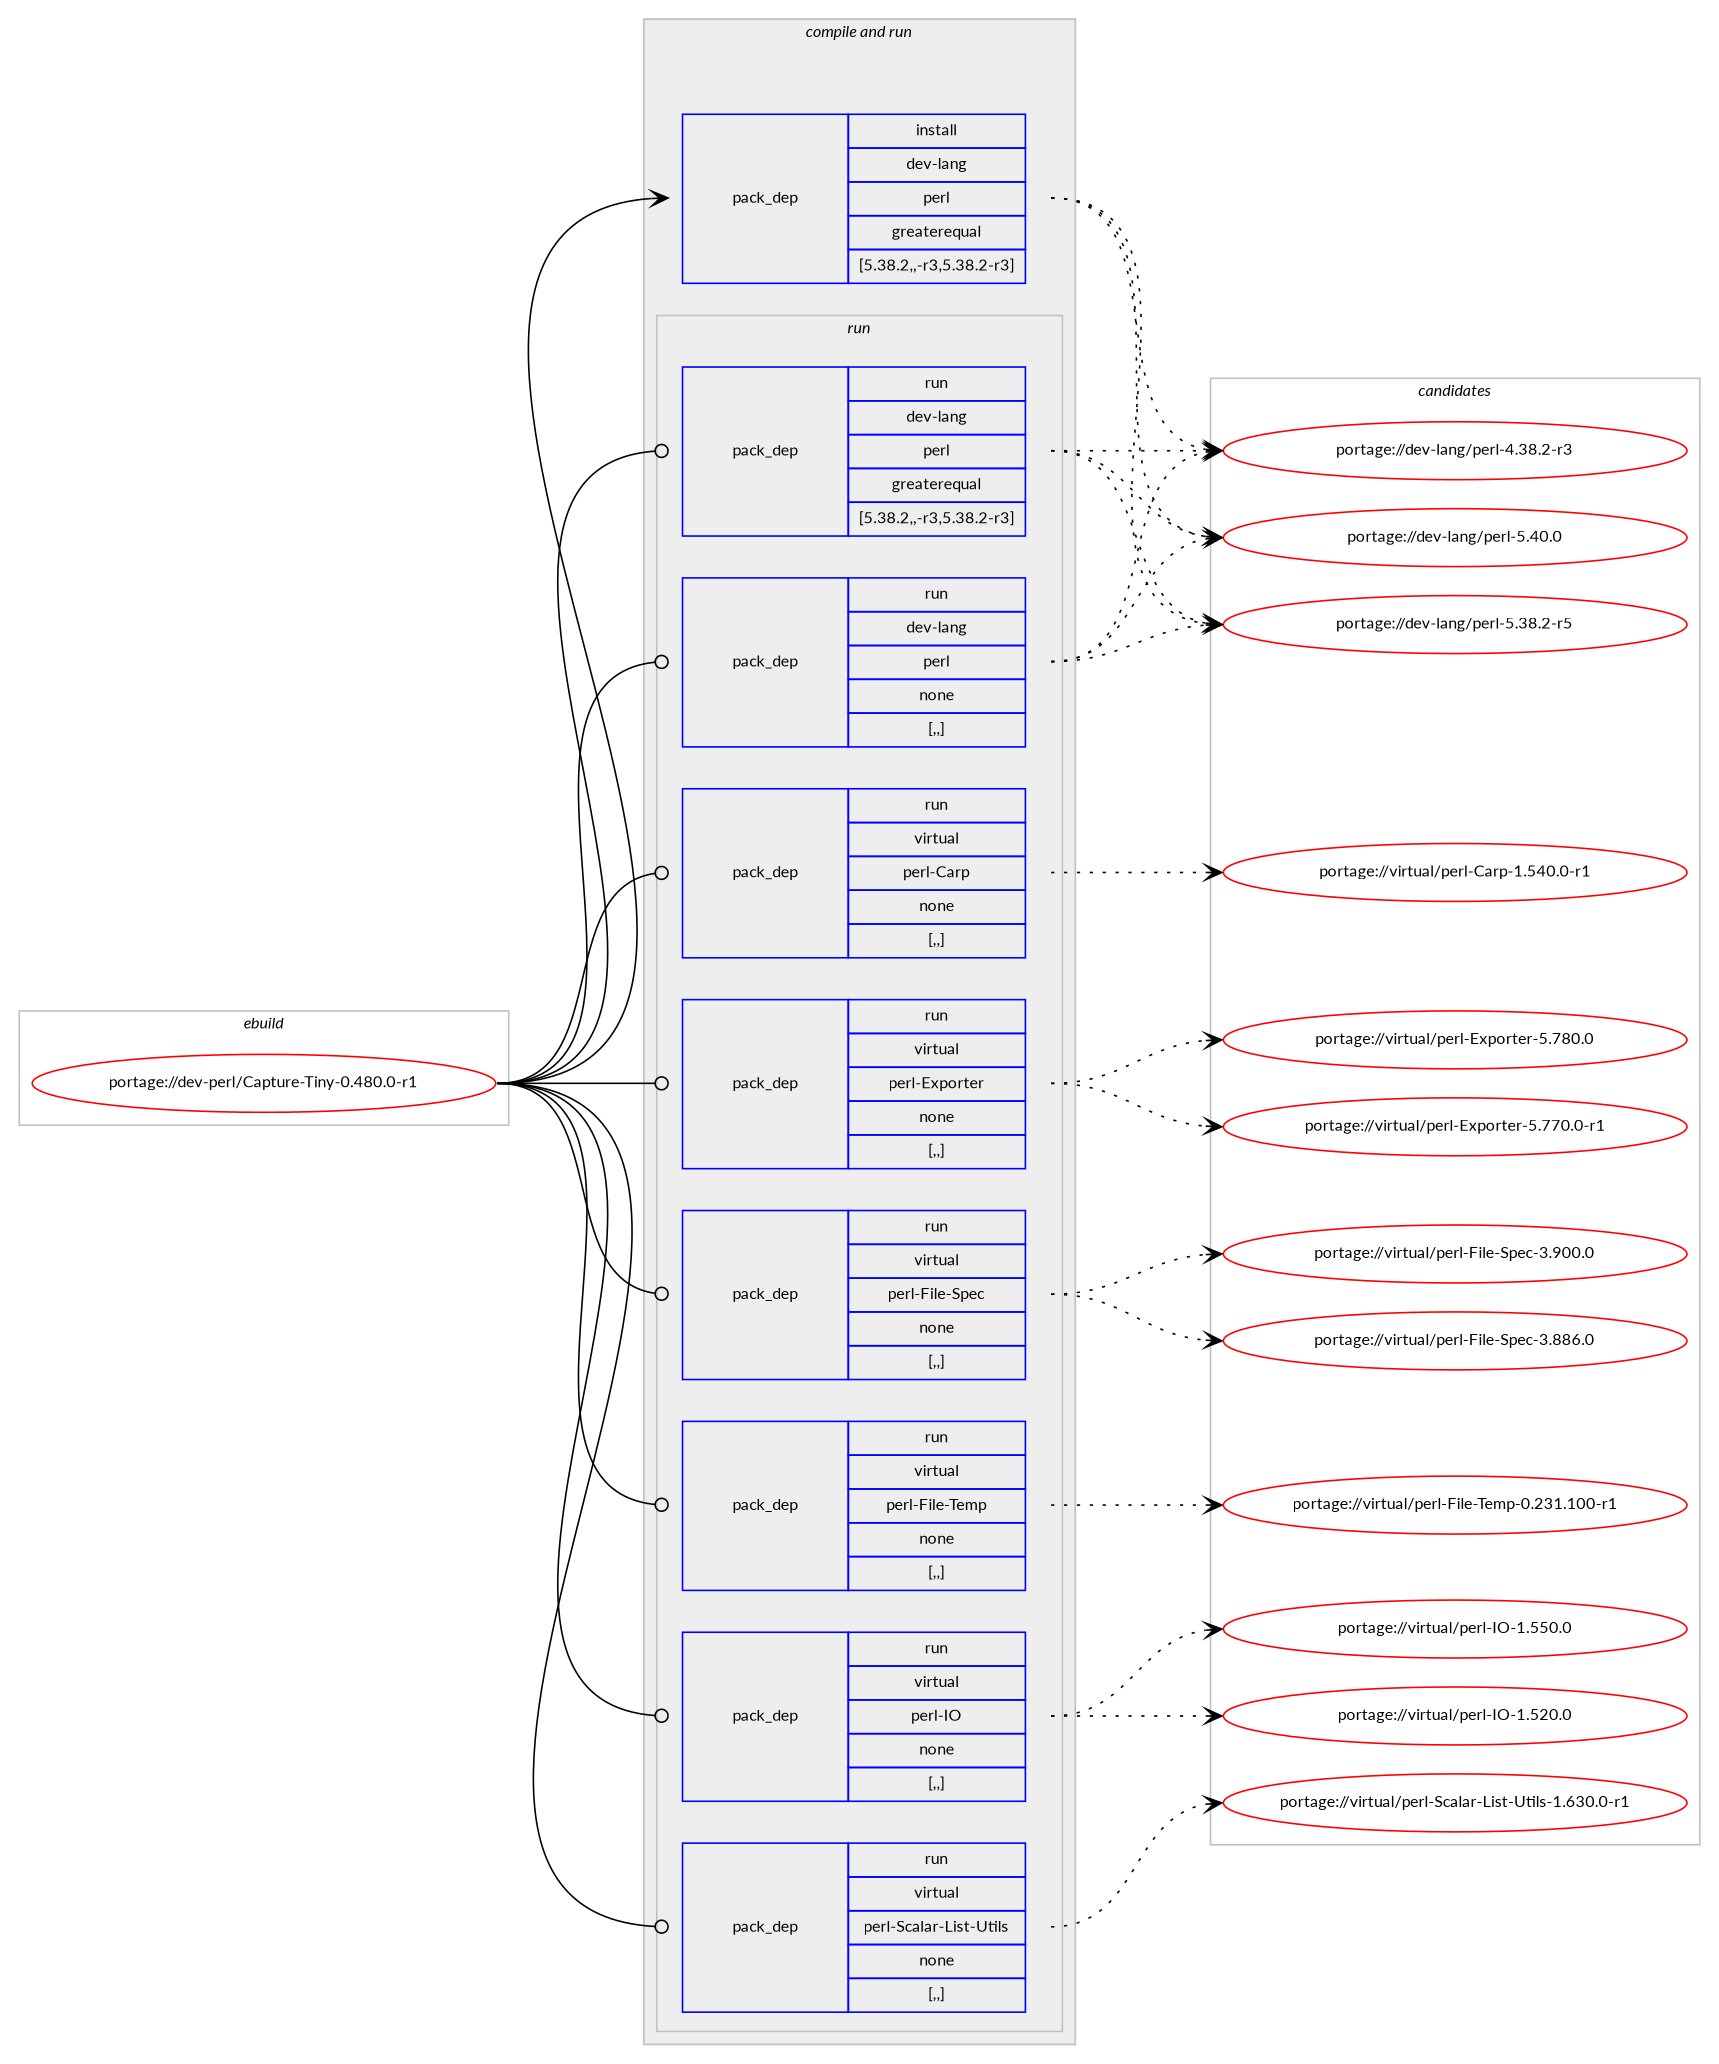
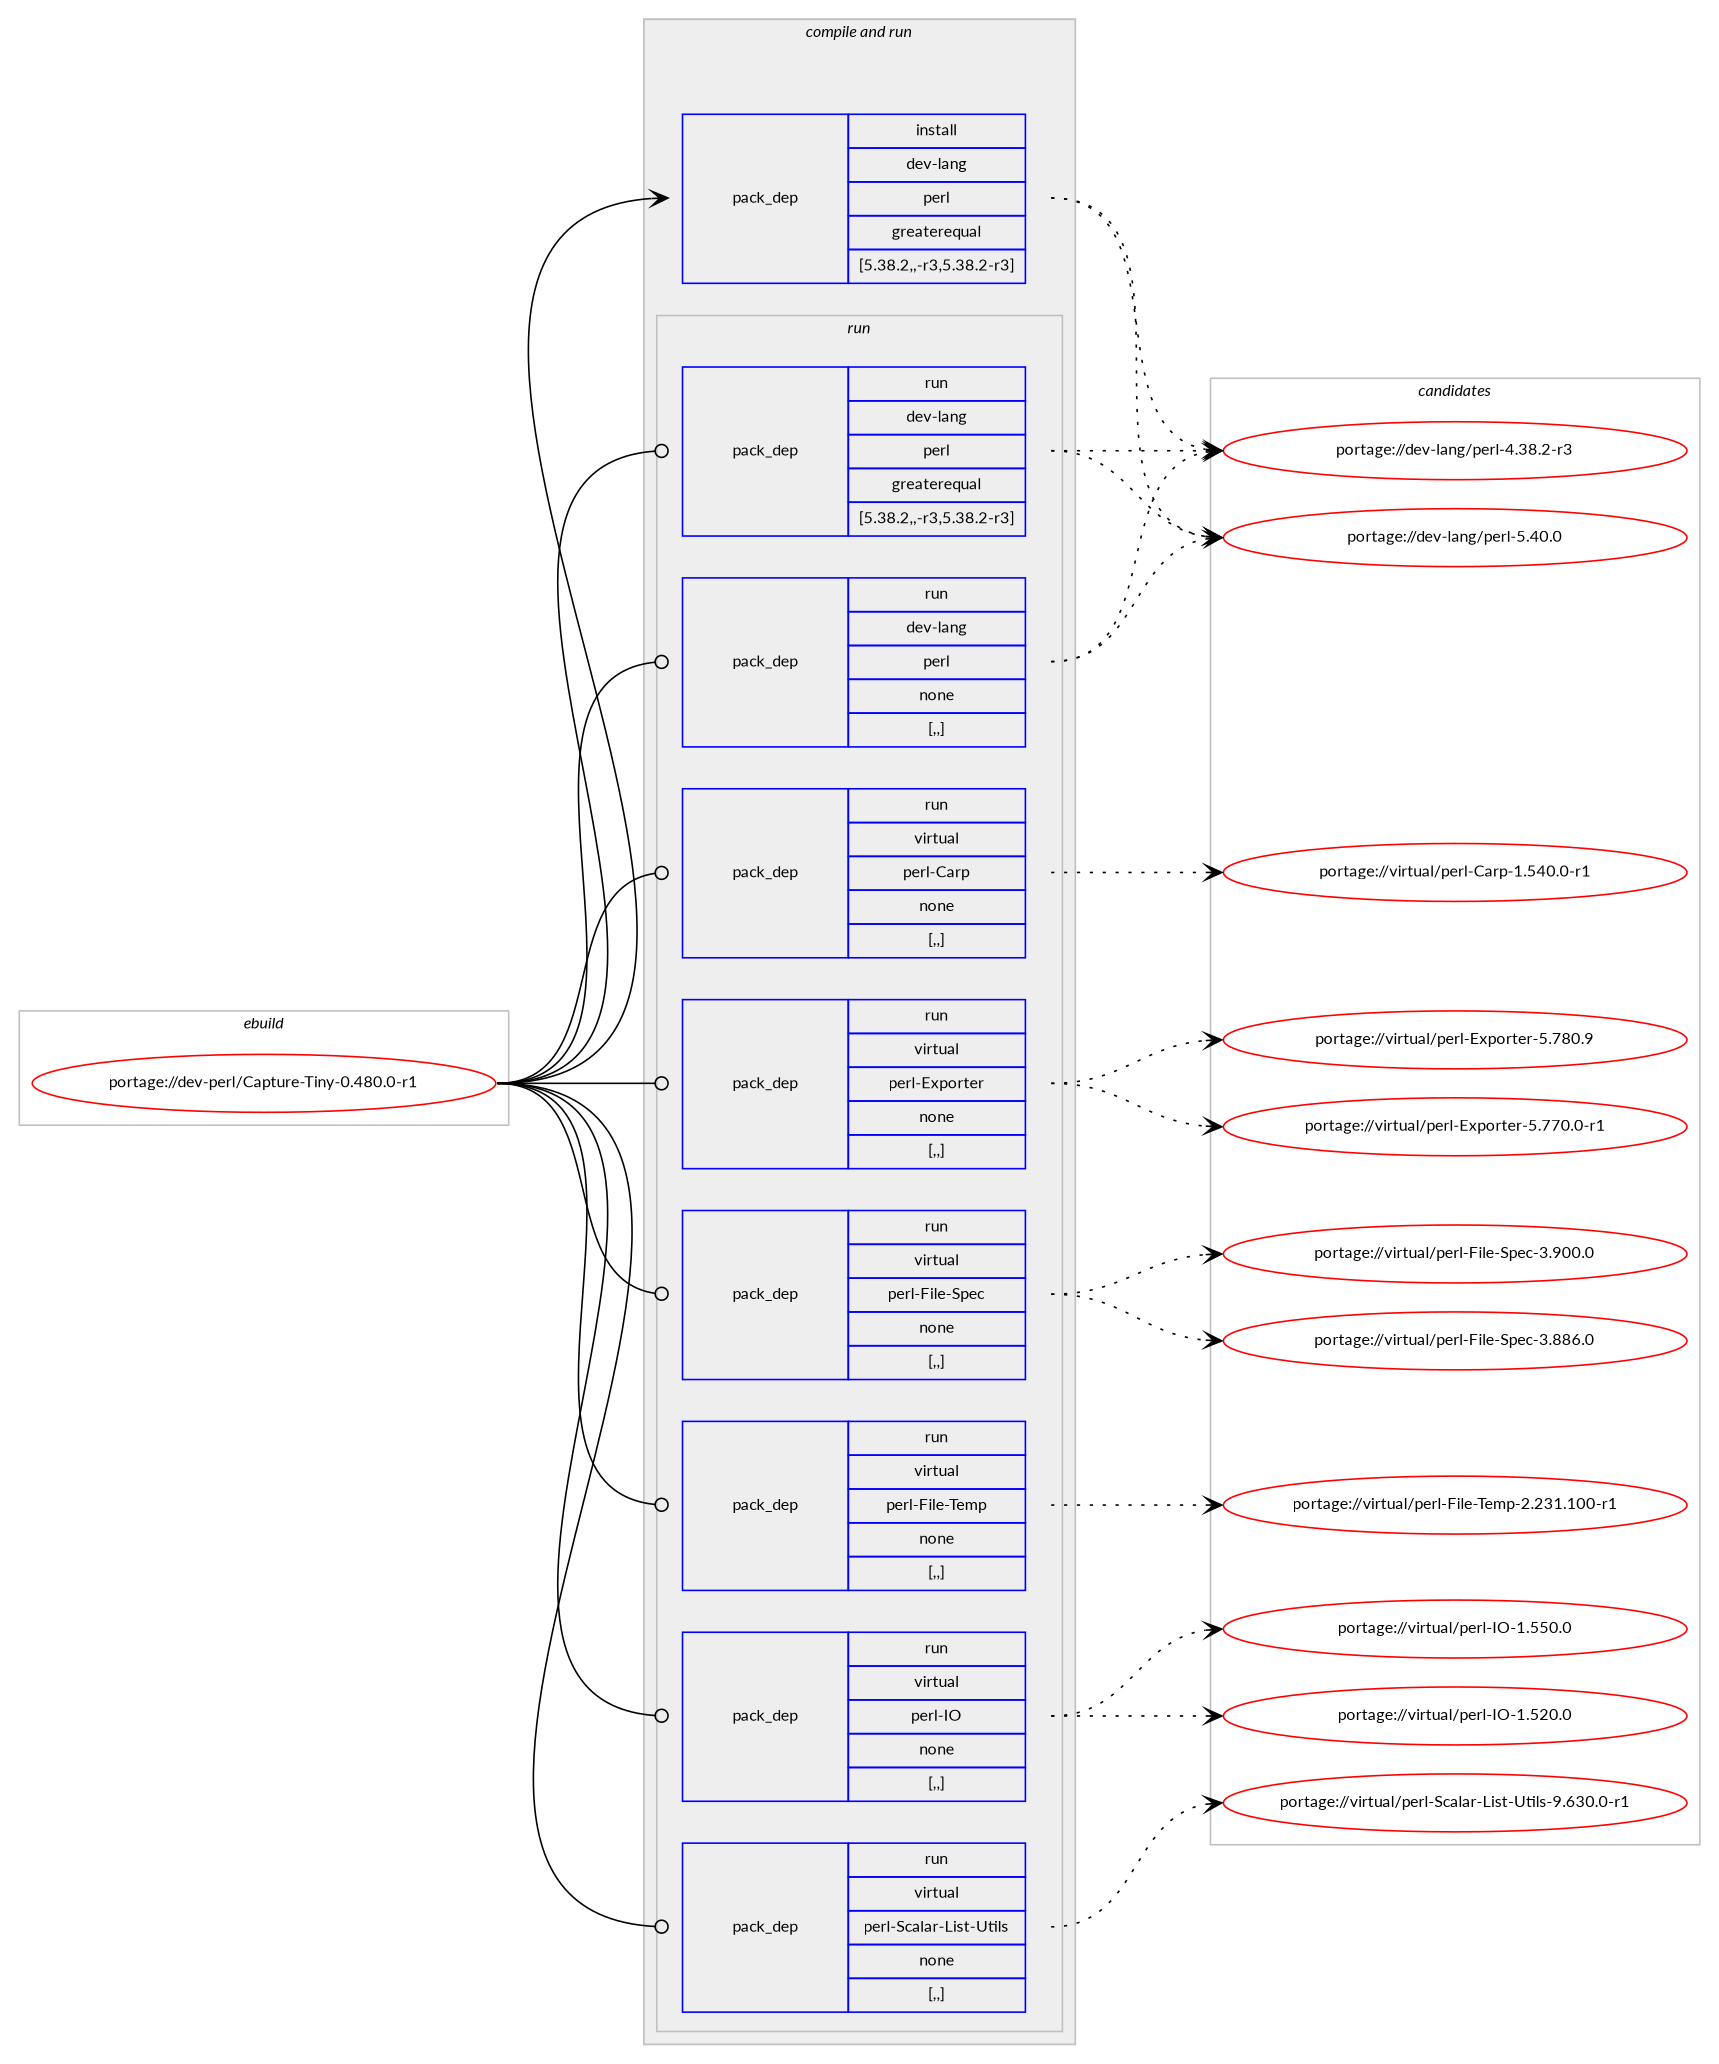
(1455, 625) -> none
(1455, 1040) -> (1455, 1040)
(1455, 1505) -> (1455, 1505)
(1455, 1803) -> (1455, 1803)
